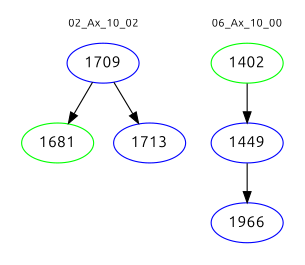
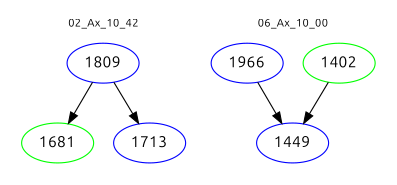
(104, 24) -> (104, 24)
(103, 63) -> (103, 63)
(247, 177) -> (267, 98)
